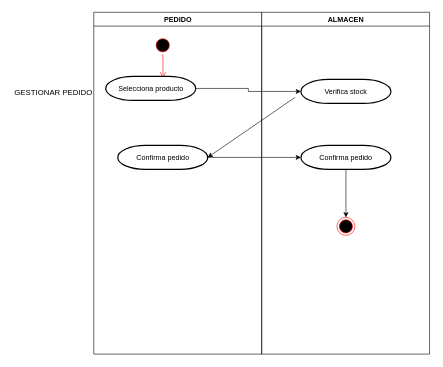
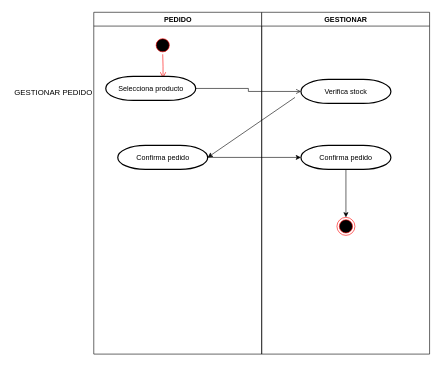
(346, 20) -> (346, 20)
(295, 92) -> (297, 92)
